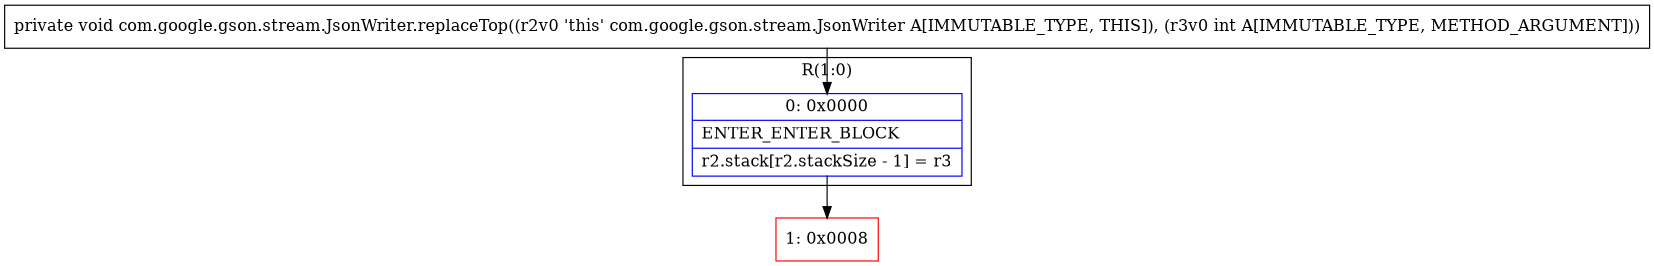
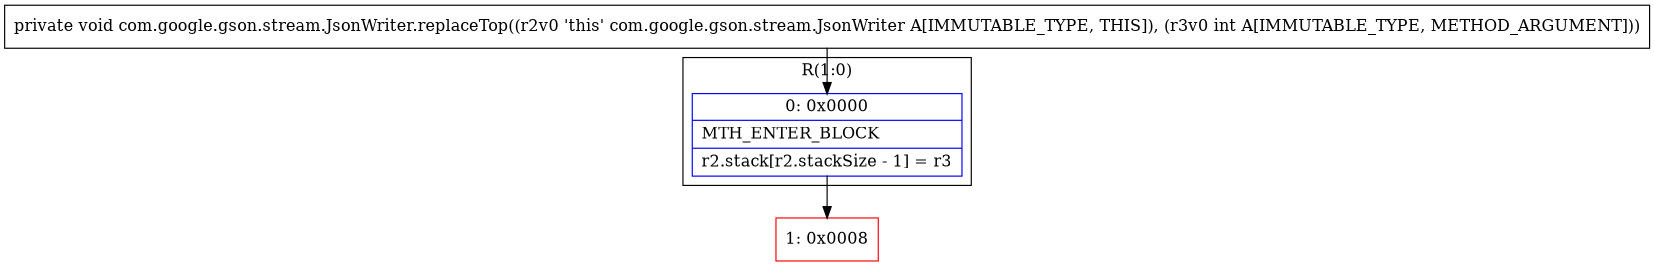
(801, 134) -> (791, 134)
